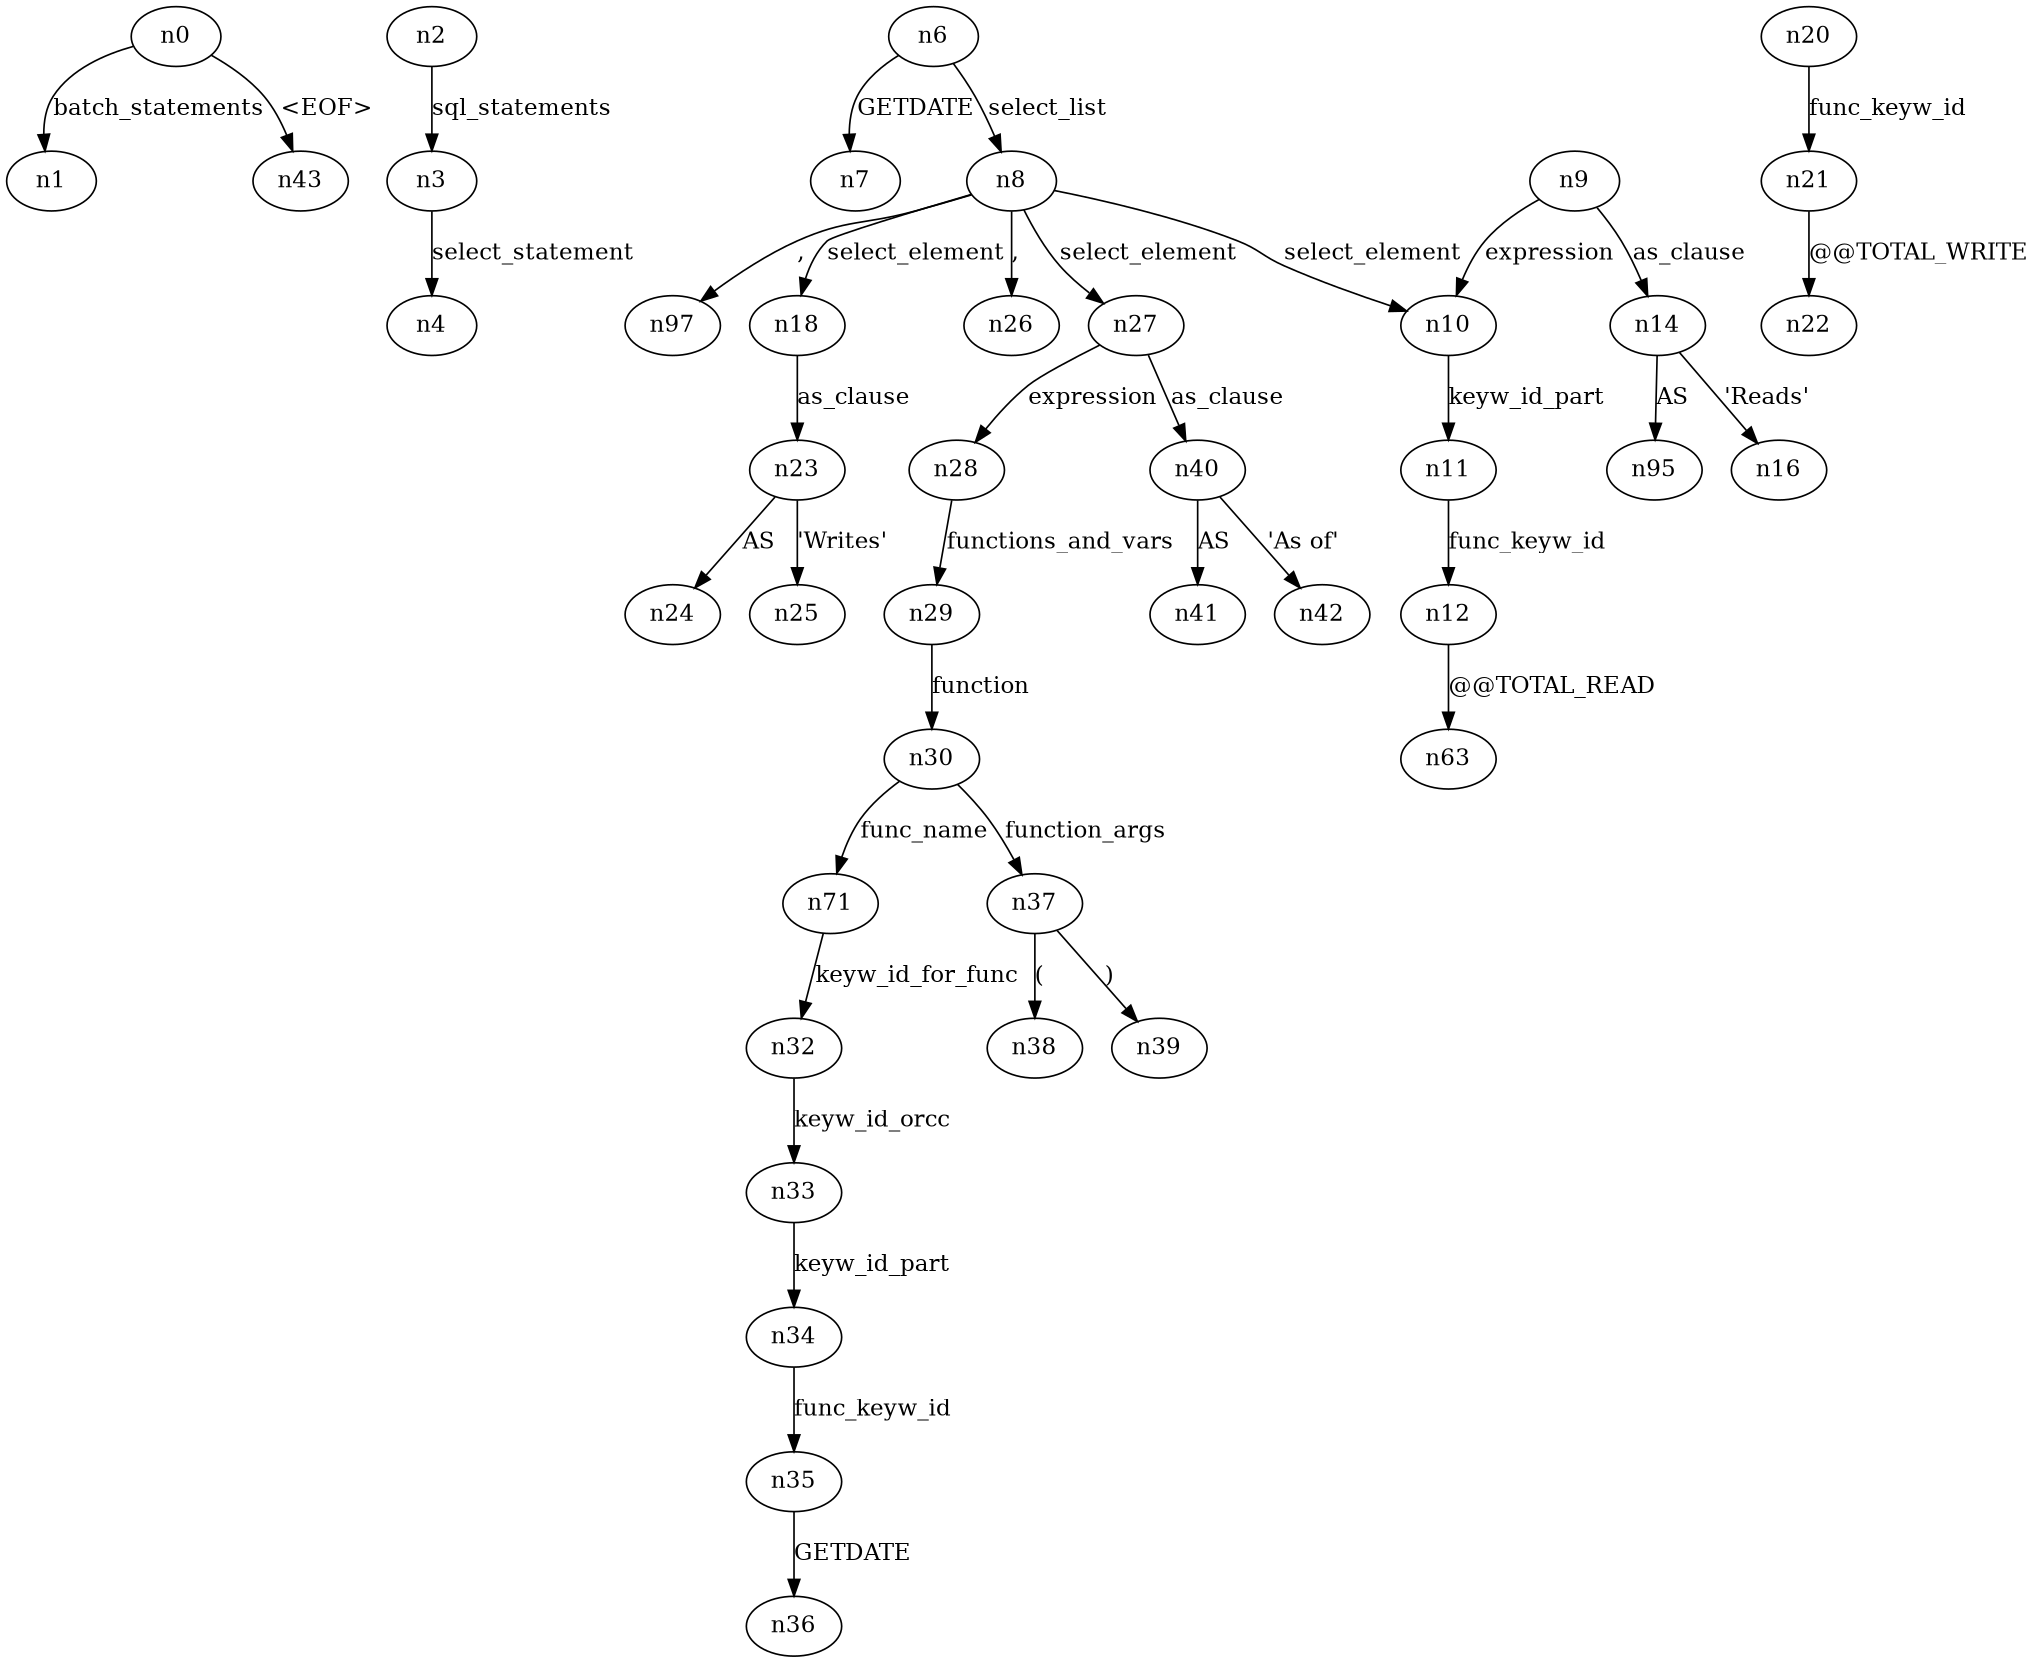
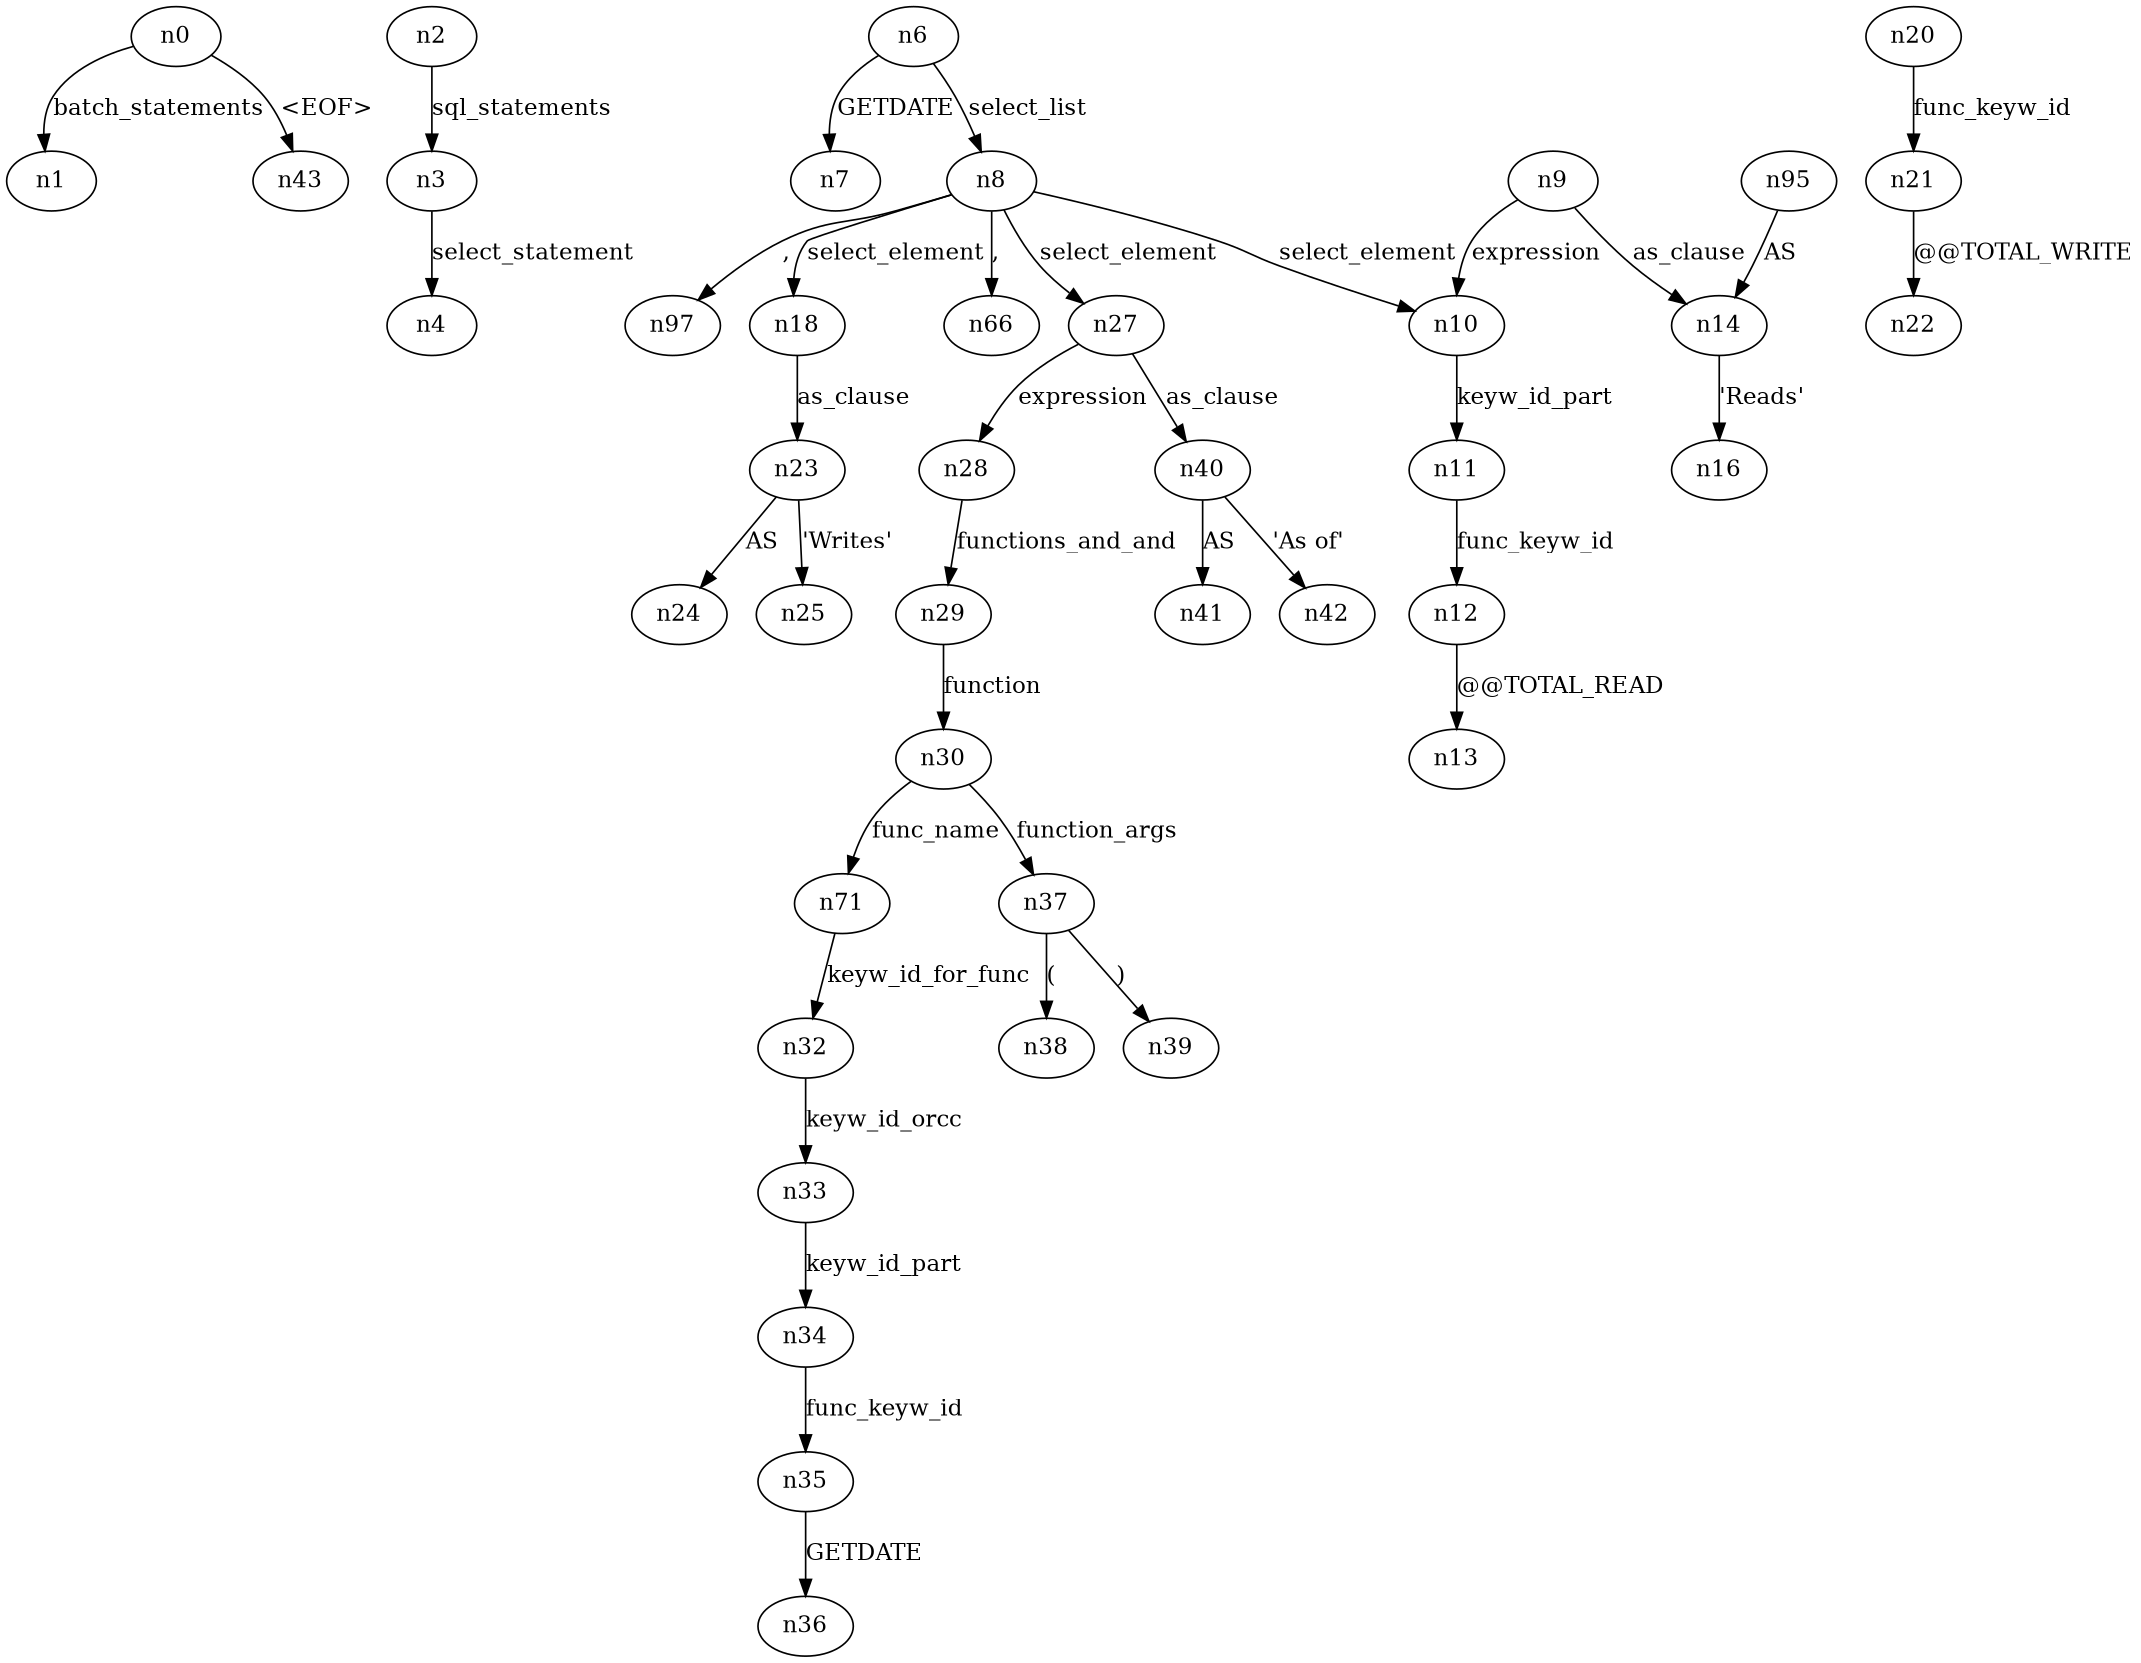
(1012, 326) -> (992, 326)
(1656, 389) -> (1762, 247)
(1061, 542) -> (1067, 542)
(1448, 759) -> (1457, 759)
